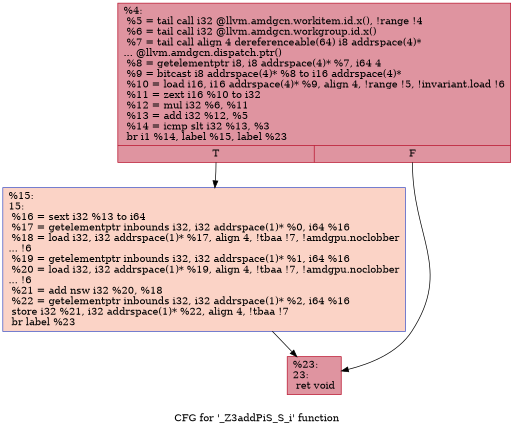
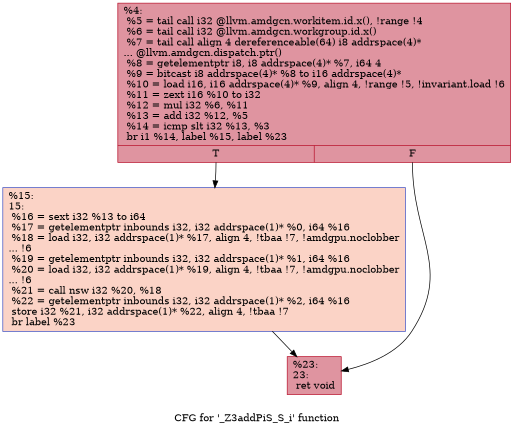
(86, 291) -> (85, 291)
